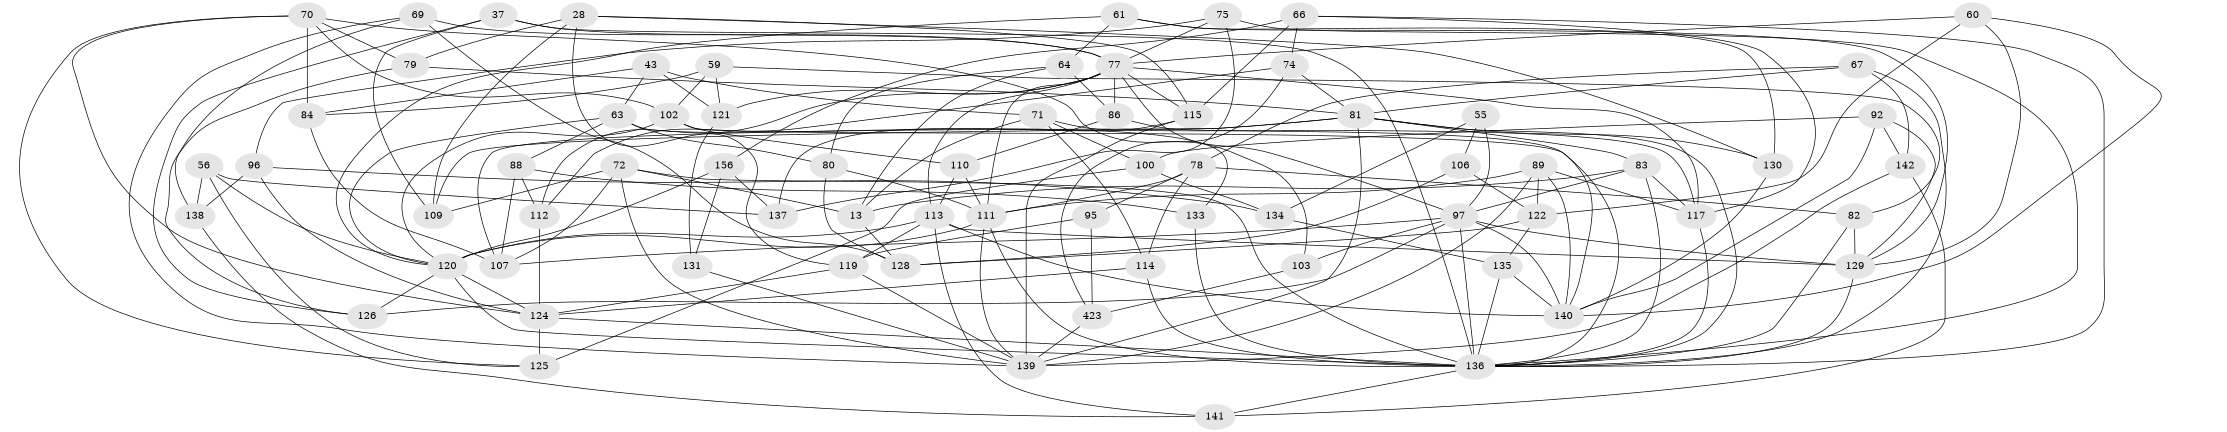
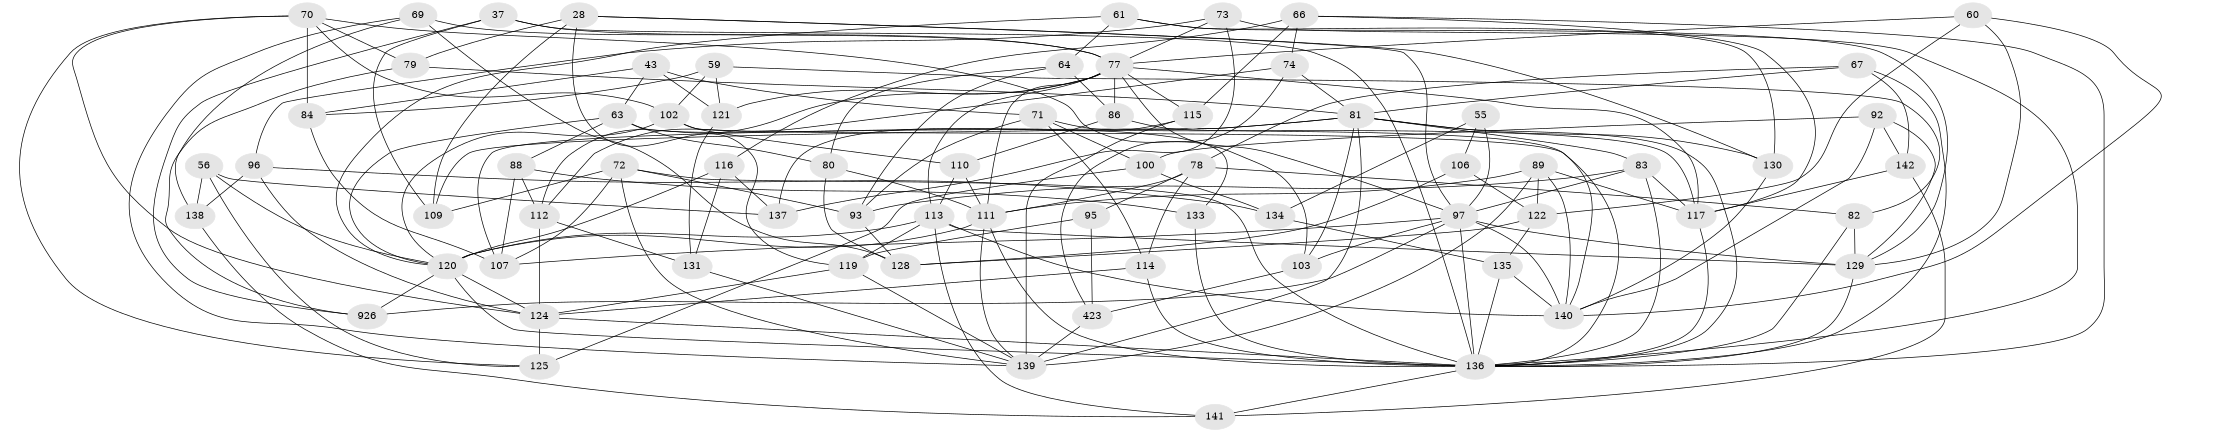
(1223, 15) -> (1223, 15)
(905, 27) -> (1084, 33)
(724, 166) -> (724, 166)
none -> (1336, 197)
(856, 216) -> (856, 216)
none -> (616, 241)
(367, 317) -> (367, 317)
(1488, 344) -> (1801, 191)
